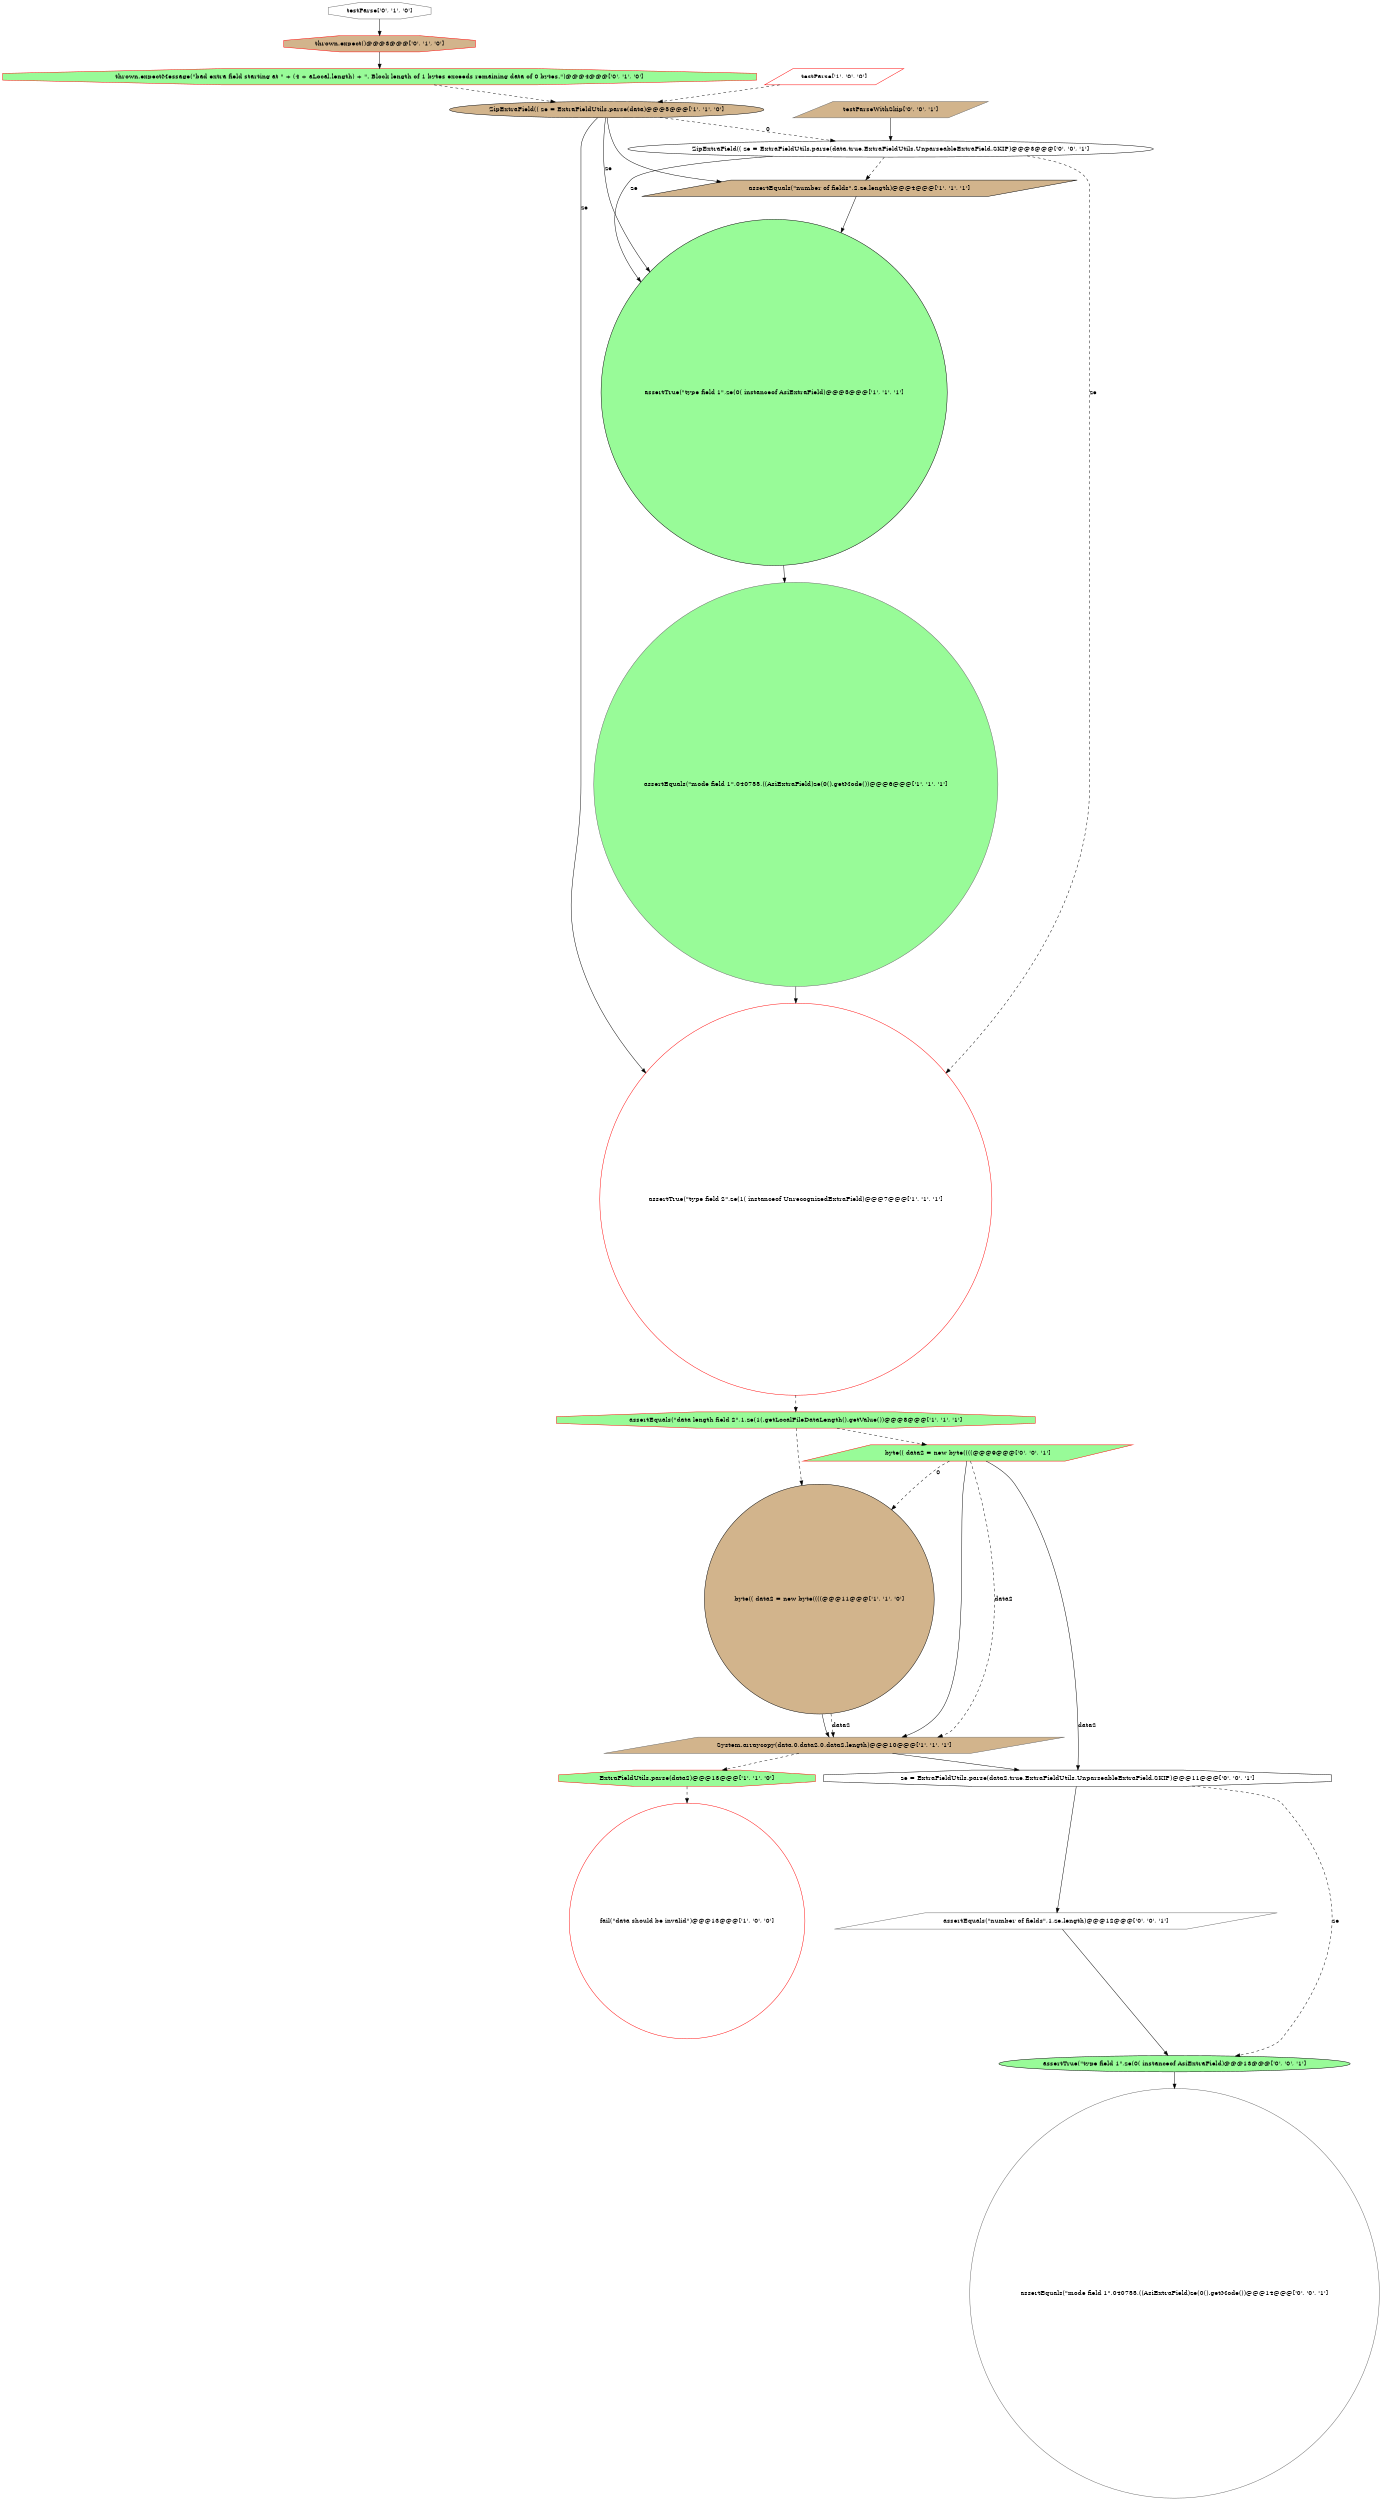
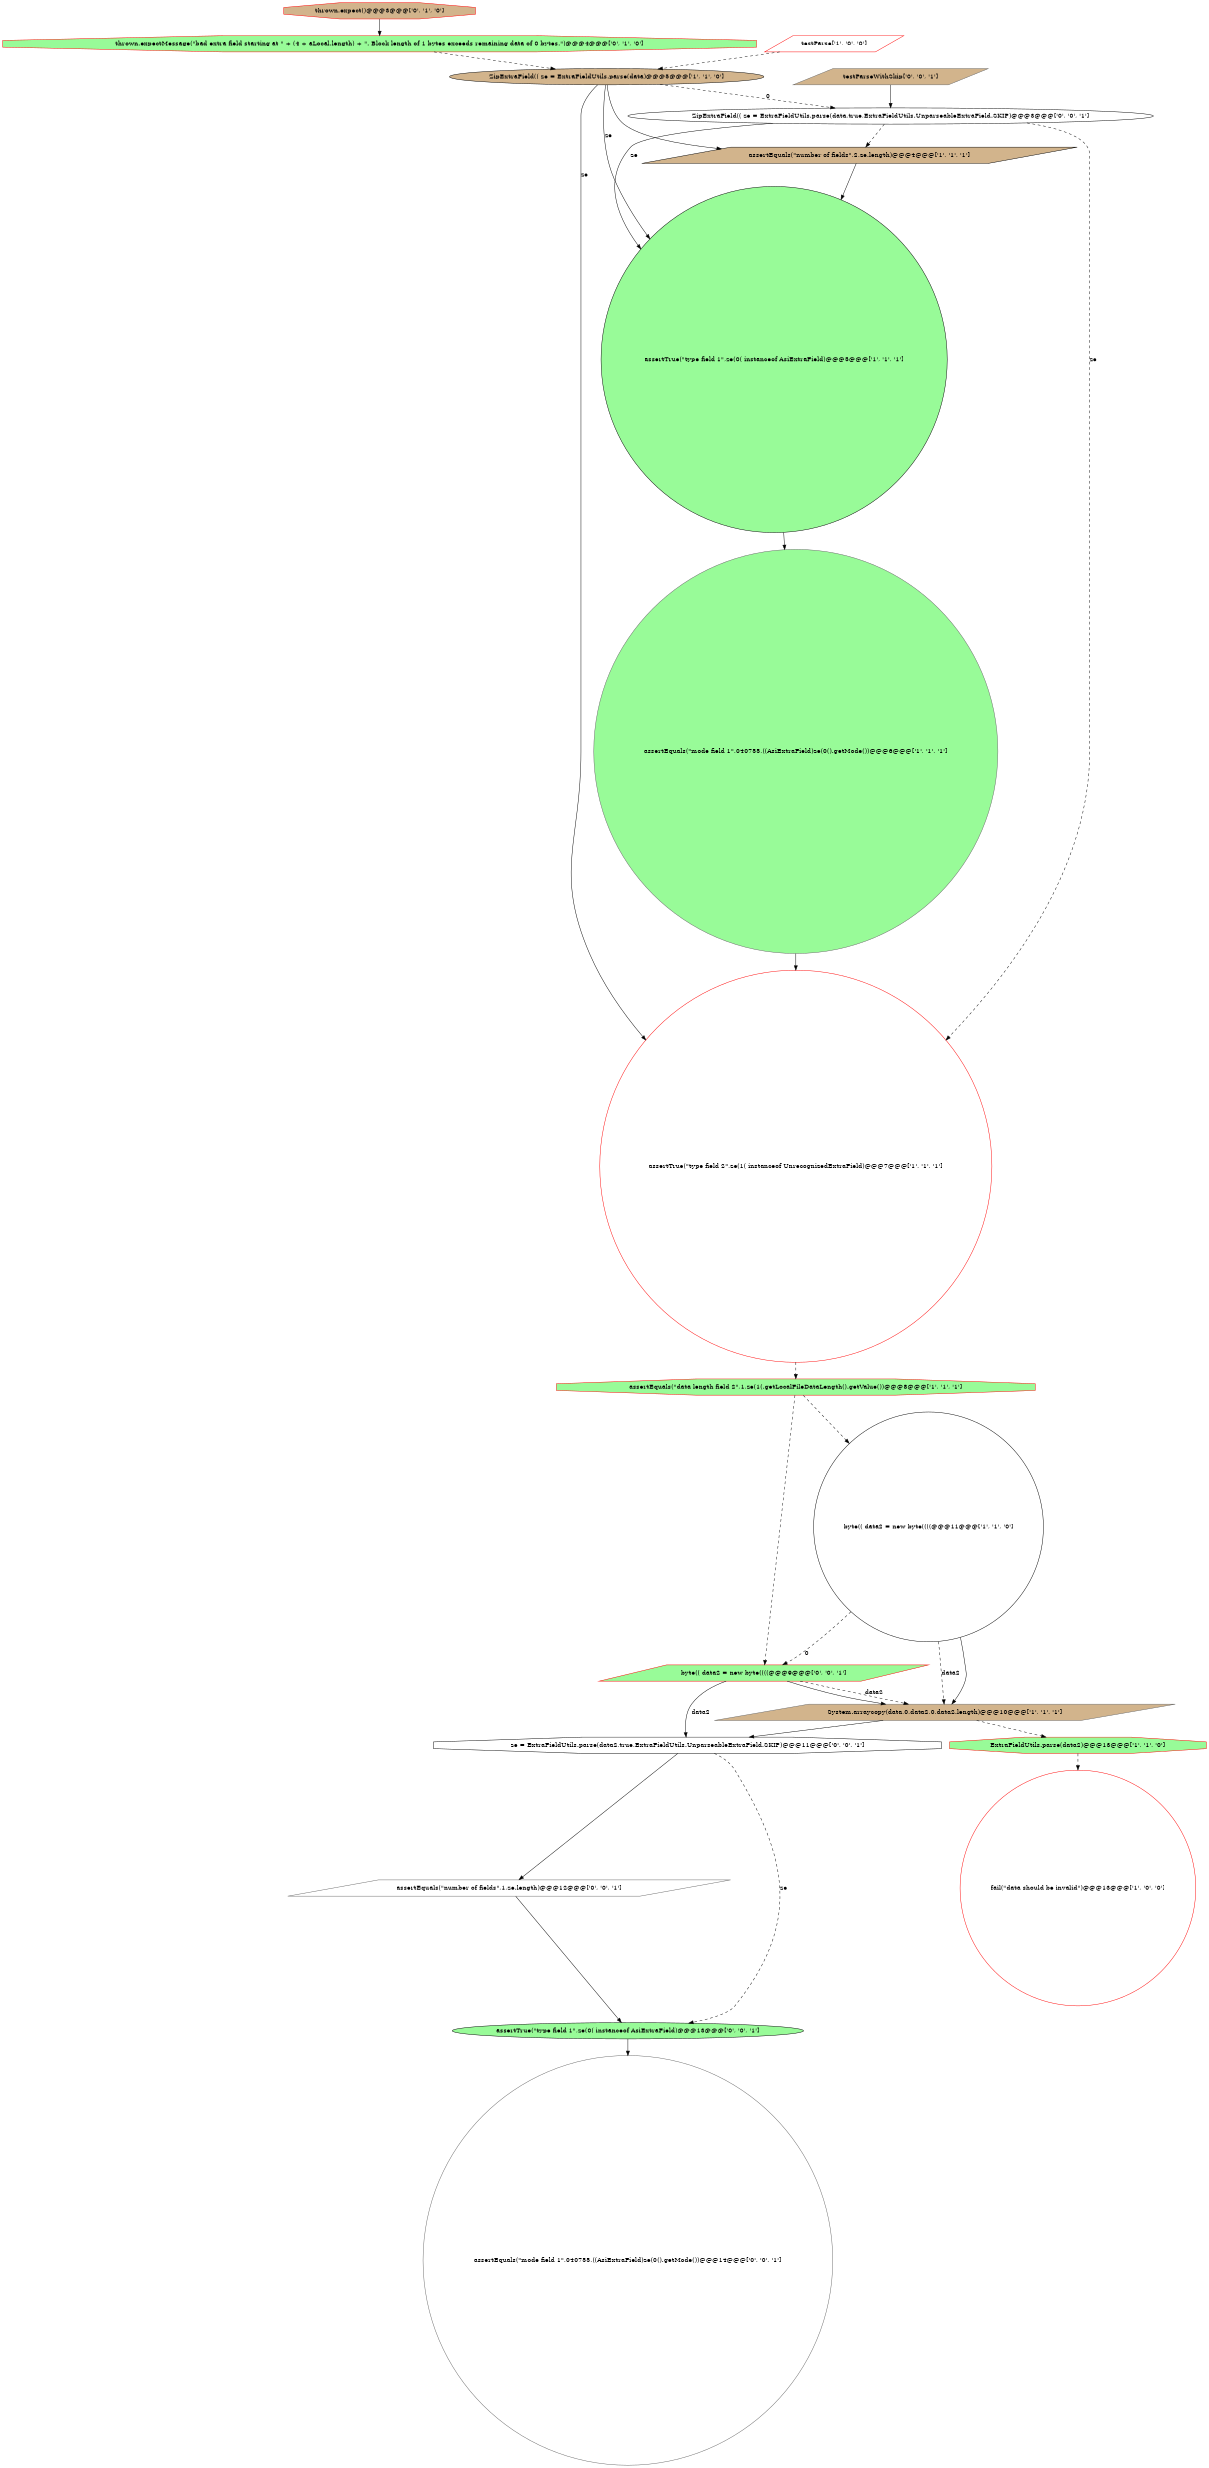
(380, 11) -> none
(921, 1482) -> (820, 1639)
(819, 1599) -> (929, 1527)
